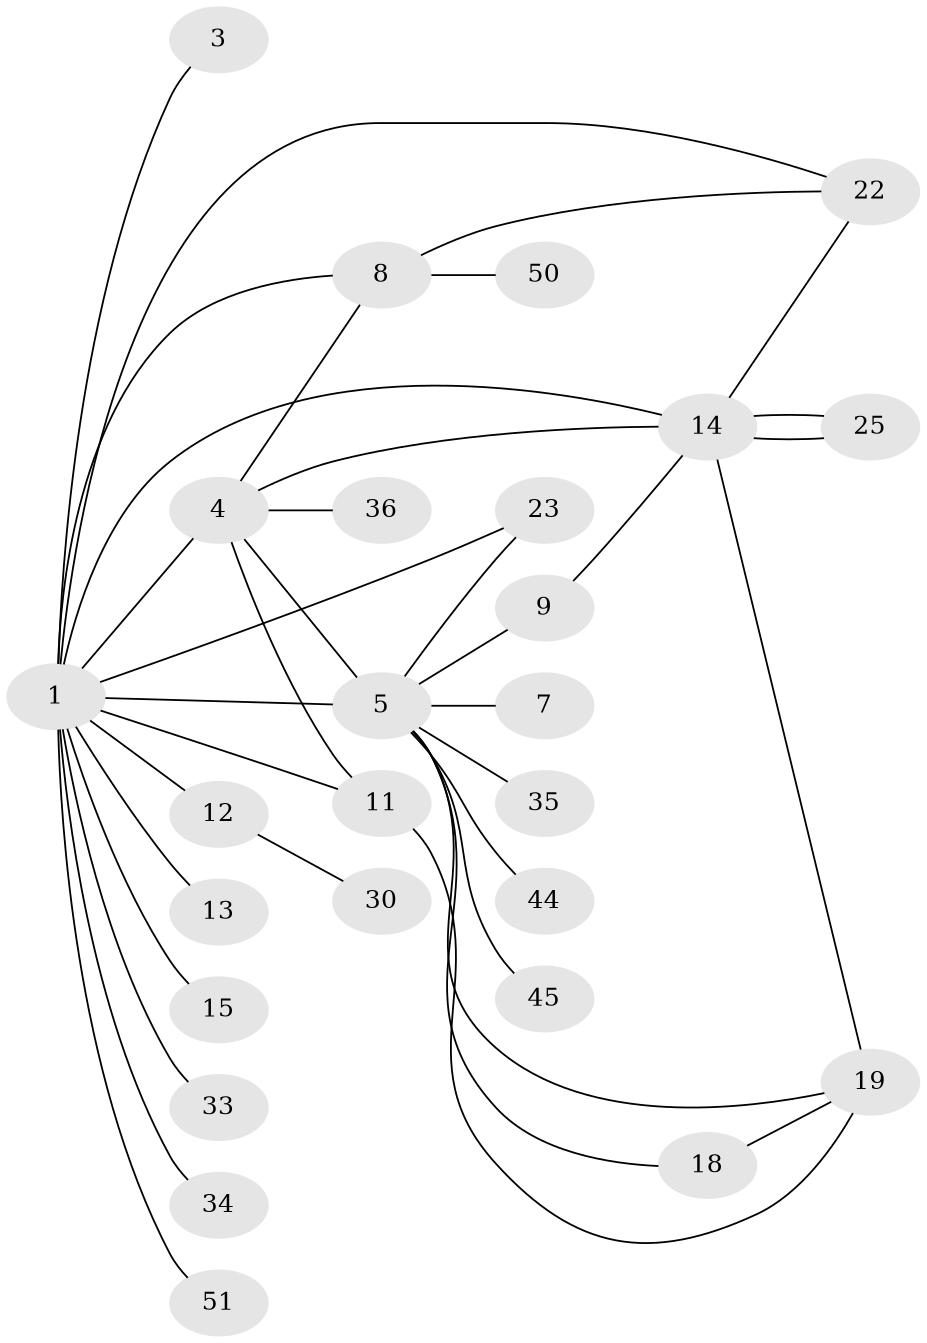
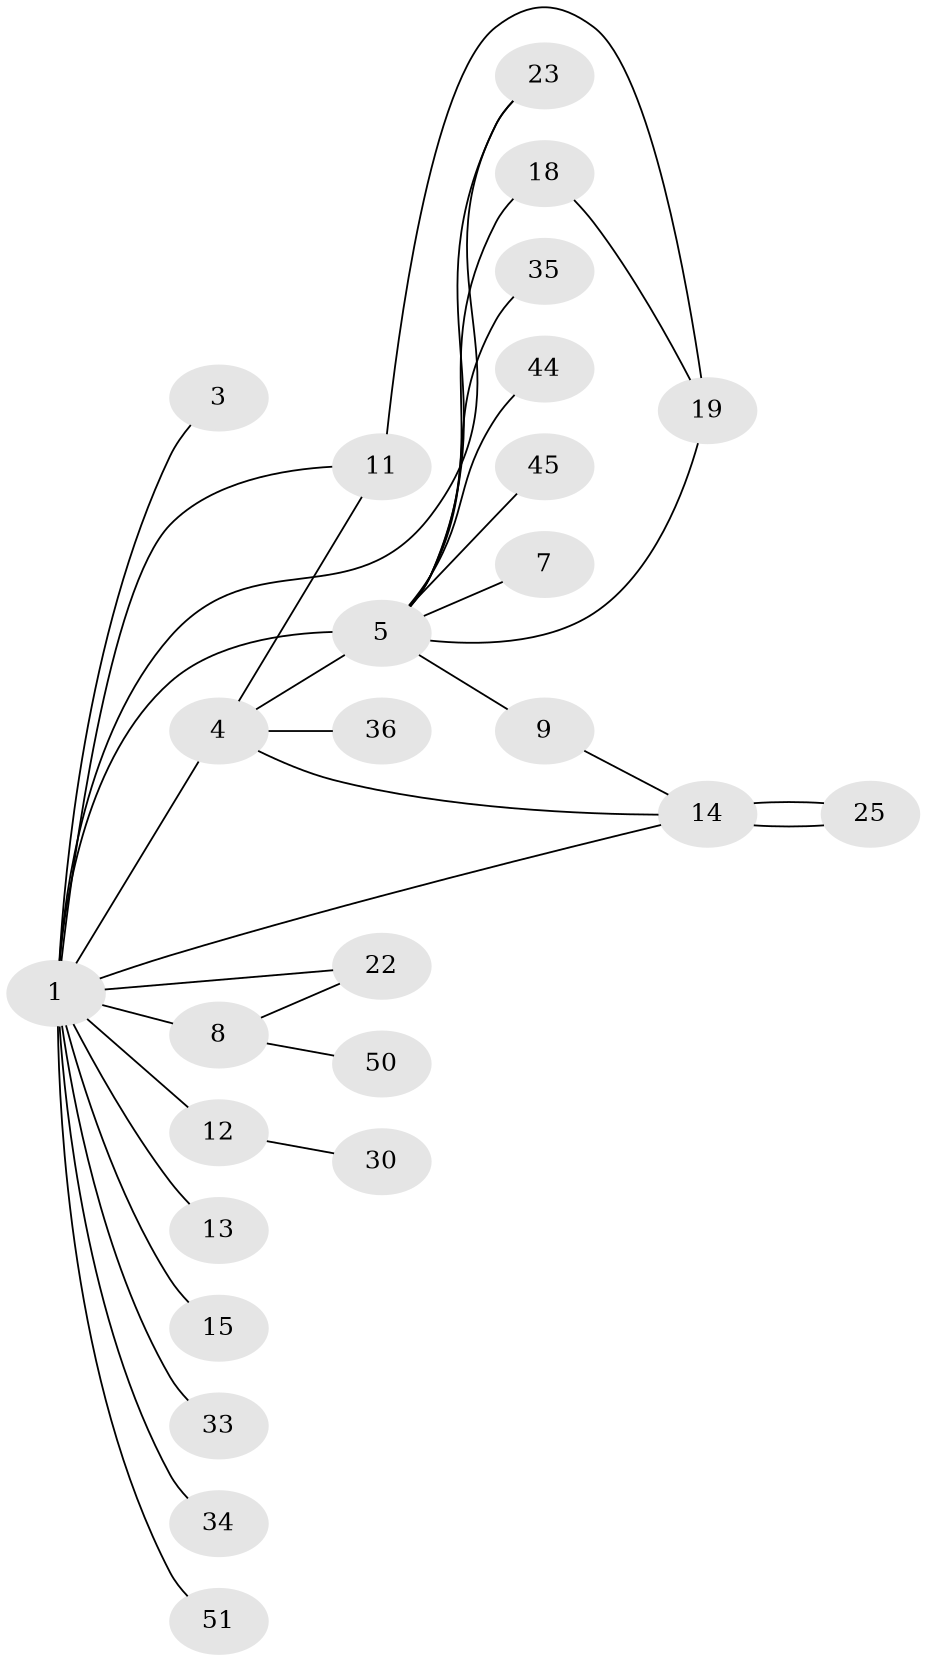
(789, 310) -> none
(303, 388) -> none
(789, 755) -> none
